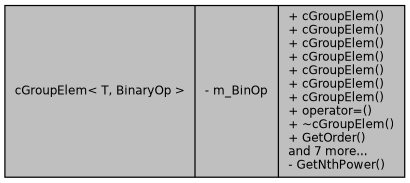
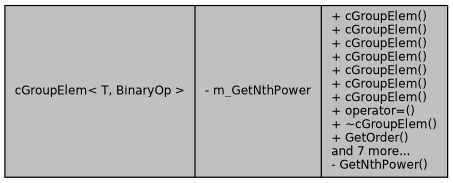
(237, 91) -> (258, 91)
